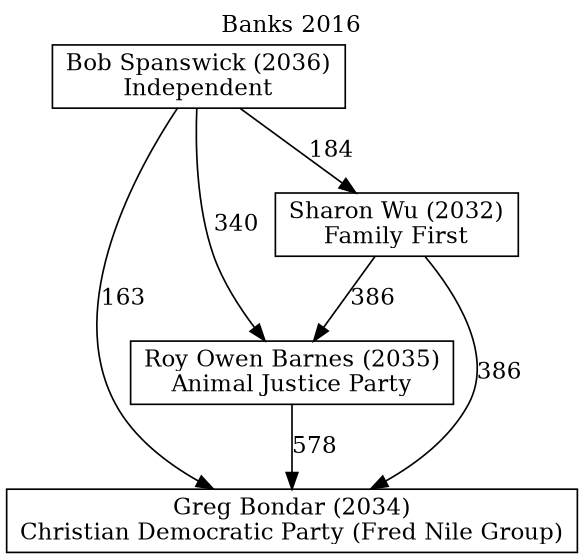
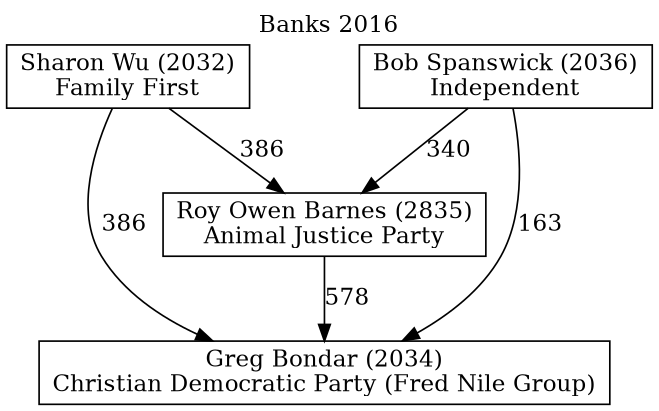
(291, 146) -> none
(292, 373) -> (324, 225)
